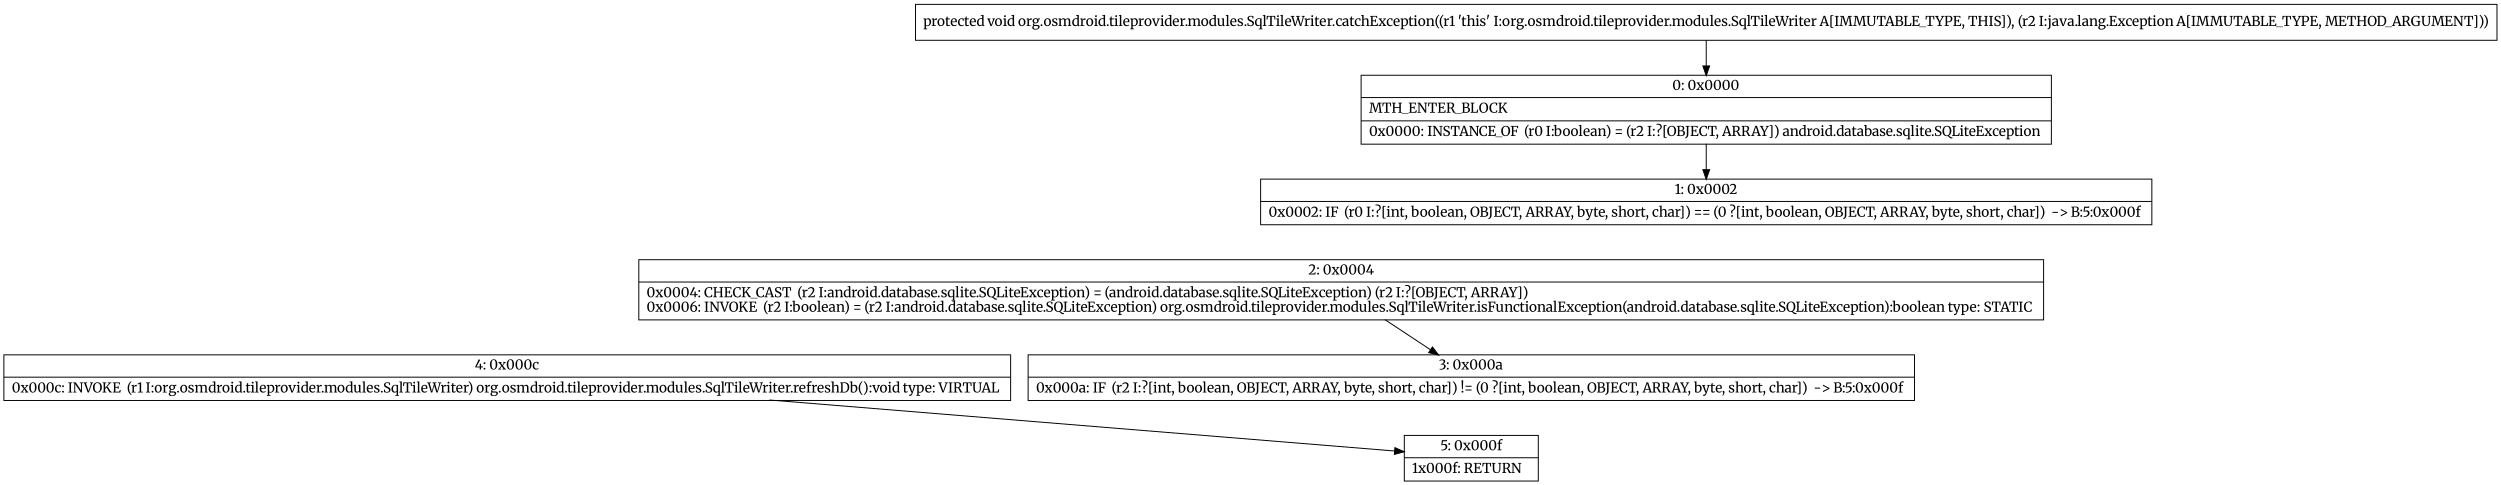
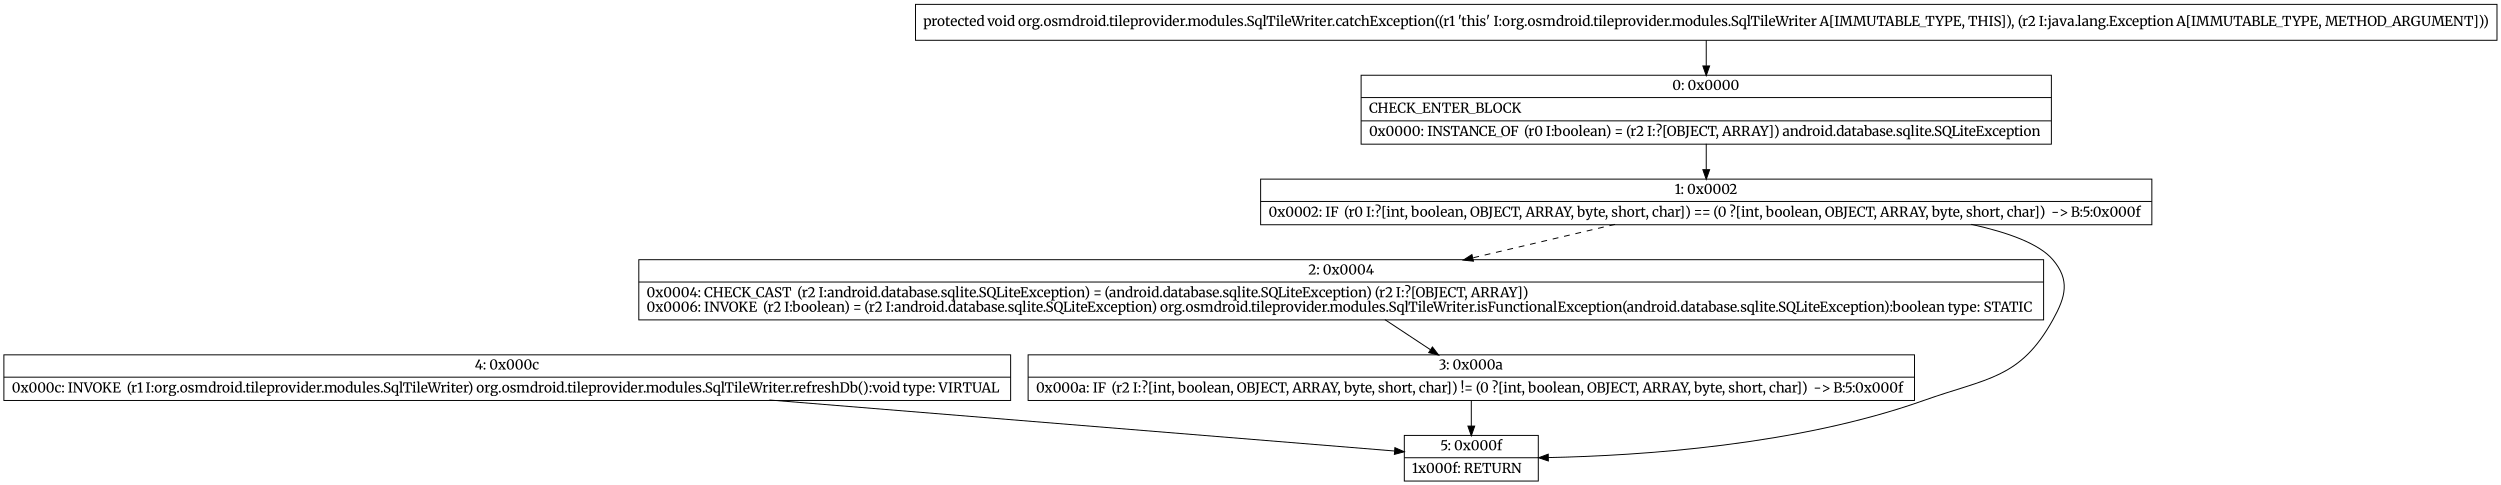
(1438, 109) -> (1445, 109)
none -> (1544, 241)
none -> (1891, 411)
none -> (1471, 413)
